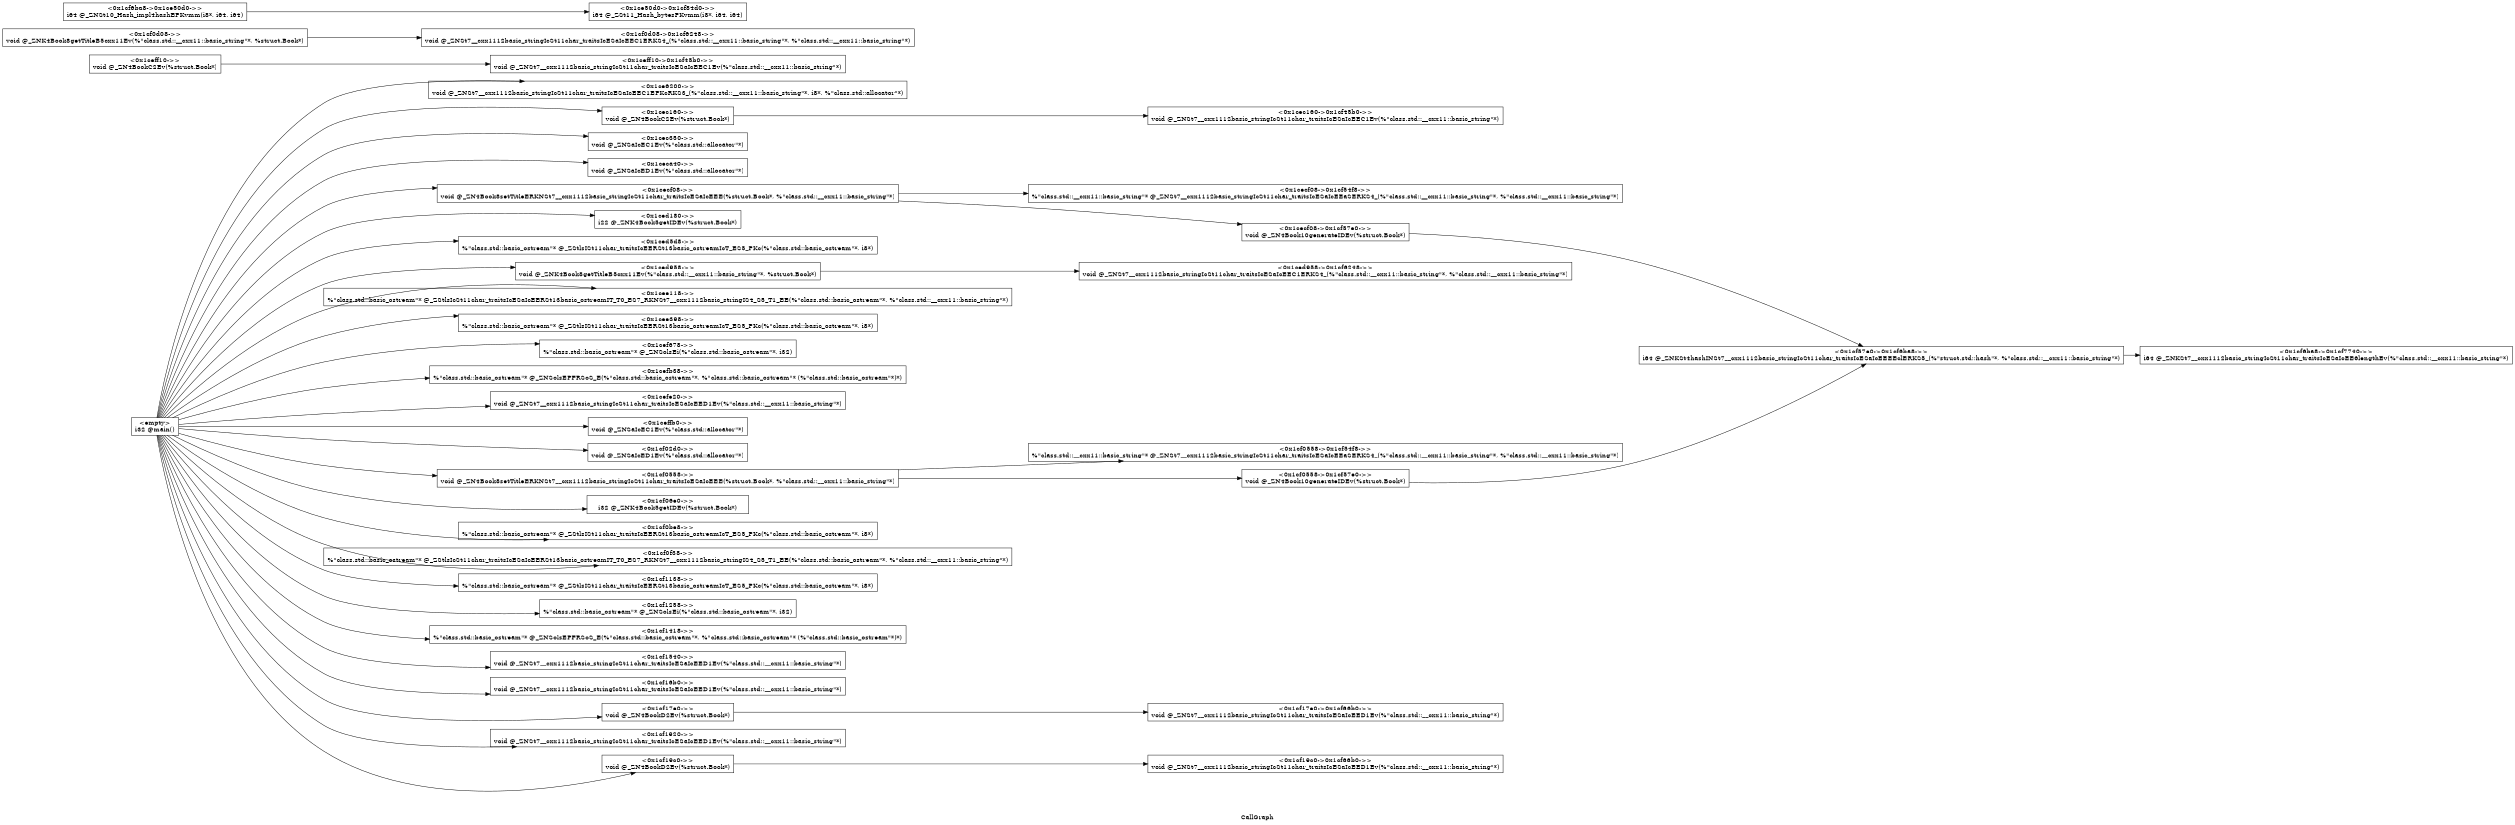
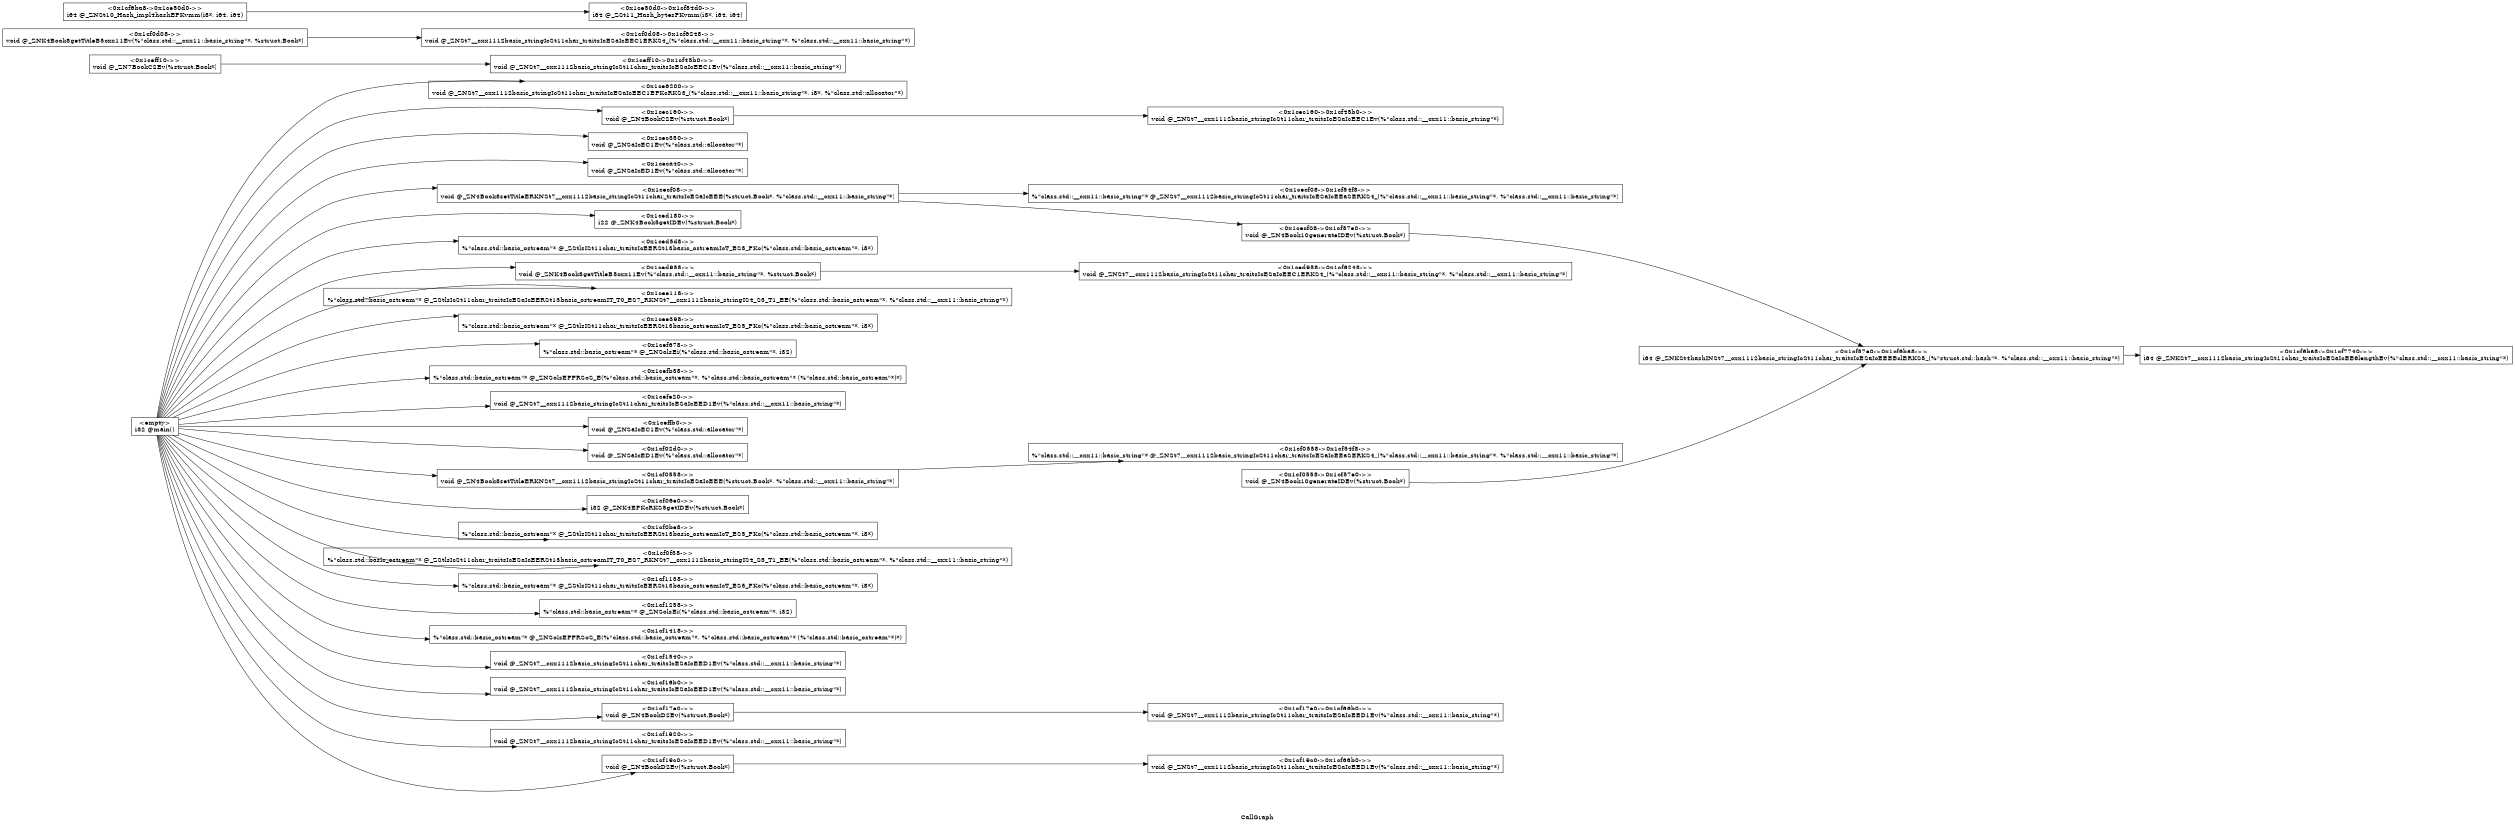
(155, 67) -> (155, 67)
(1068, 478) -> none
(668, 508) -> (668, 508)
